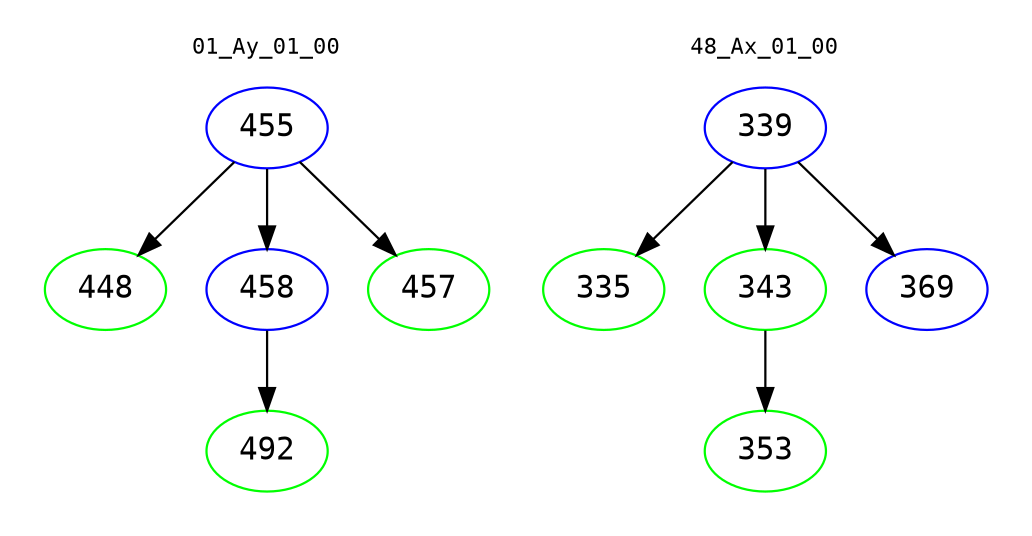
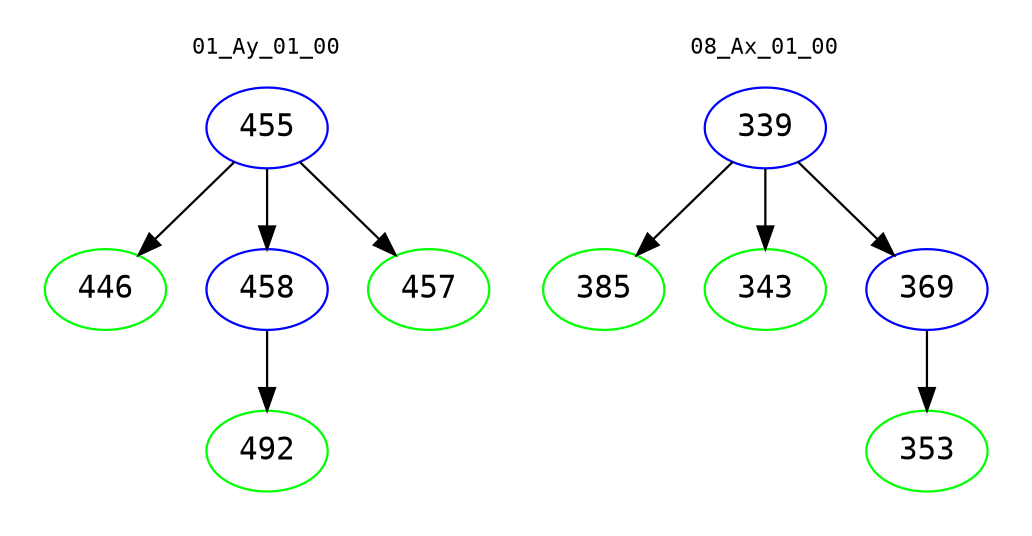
(765, 48) -> (765, 48)
(105, 290) -> (105, 290)
(604, 290) -> (604, 290)
(765, 359) -> (927, 359)
